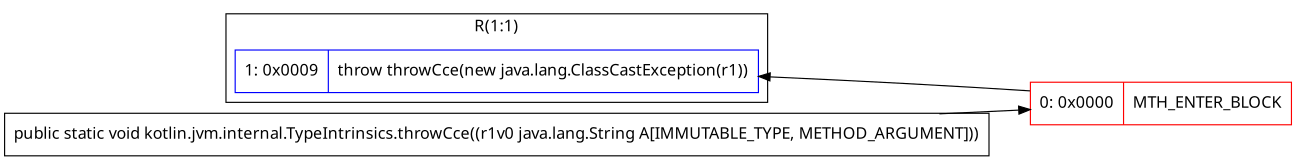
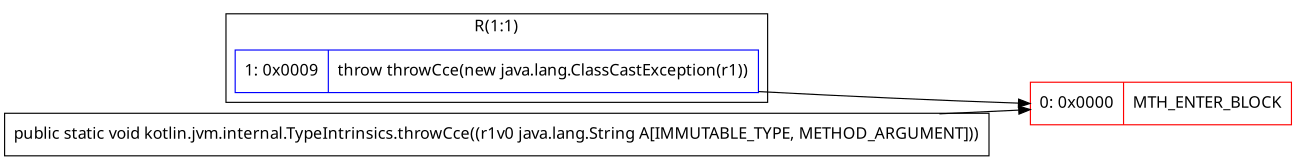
(900, 83) -> (888, 98)
